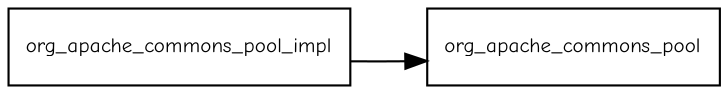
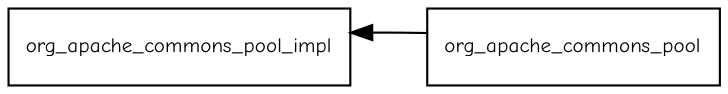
(378, 61) -> (399, 33)
